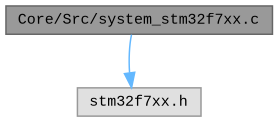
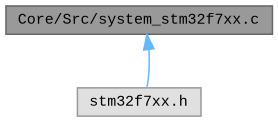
(129, 54) -> (149, 69)
